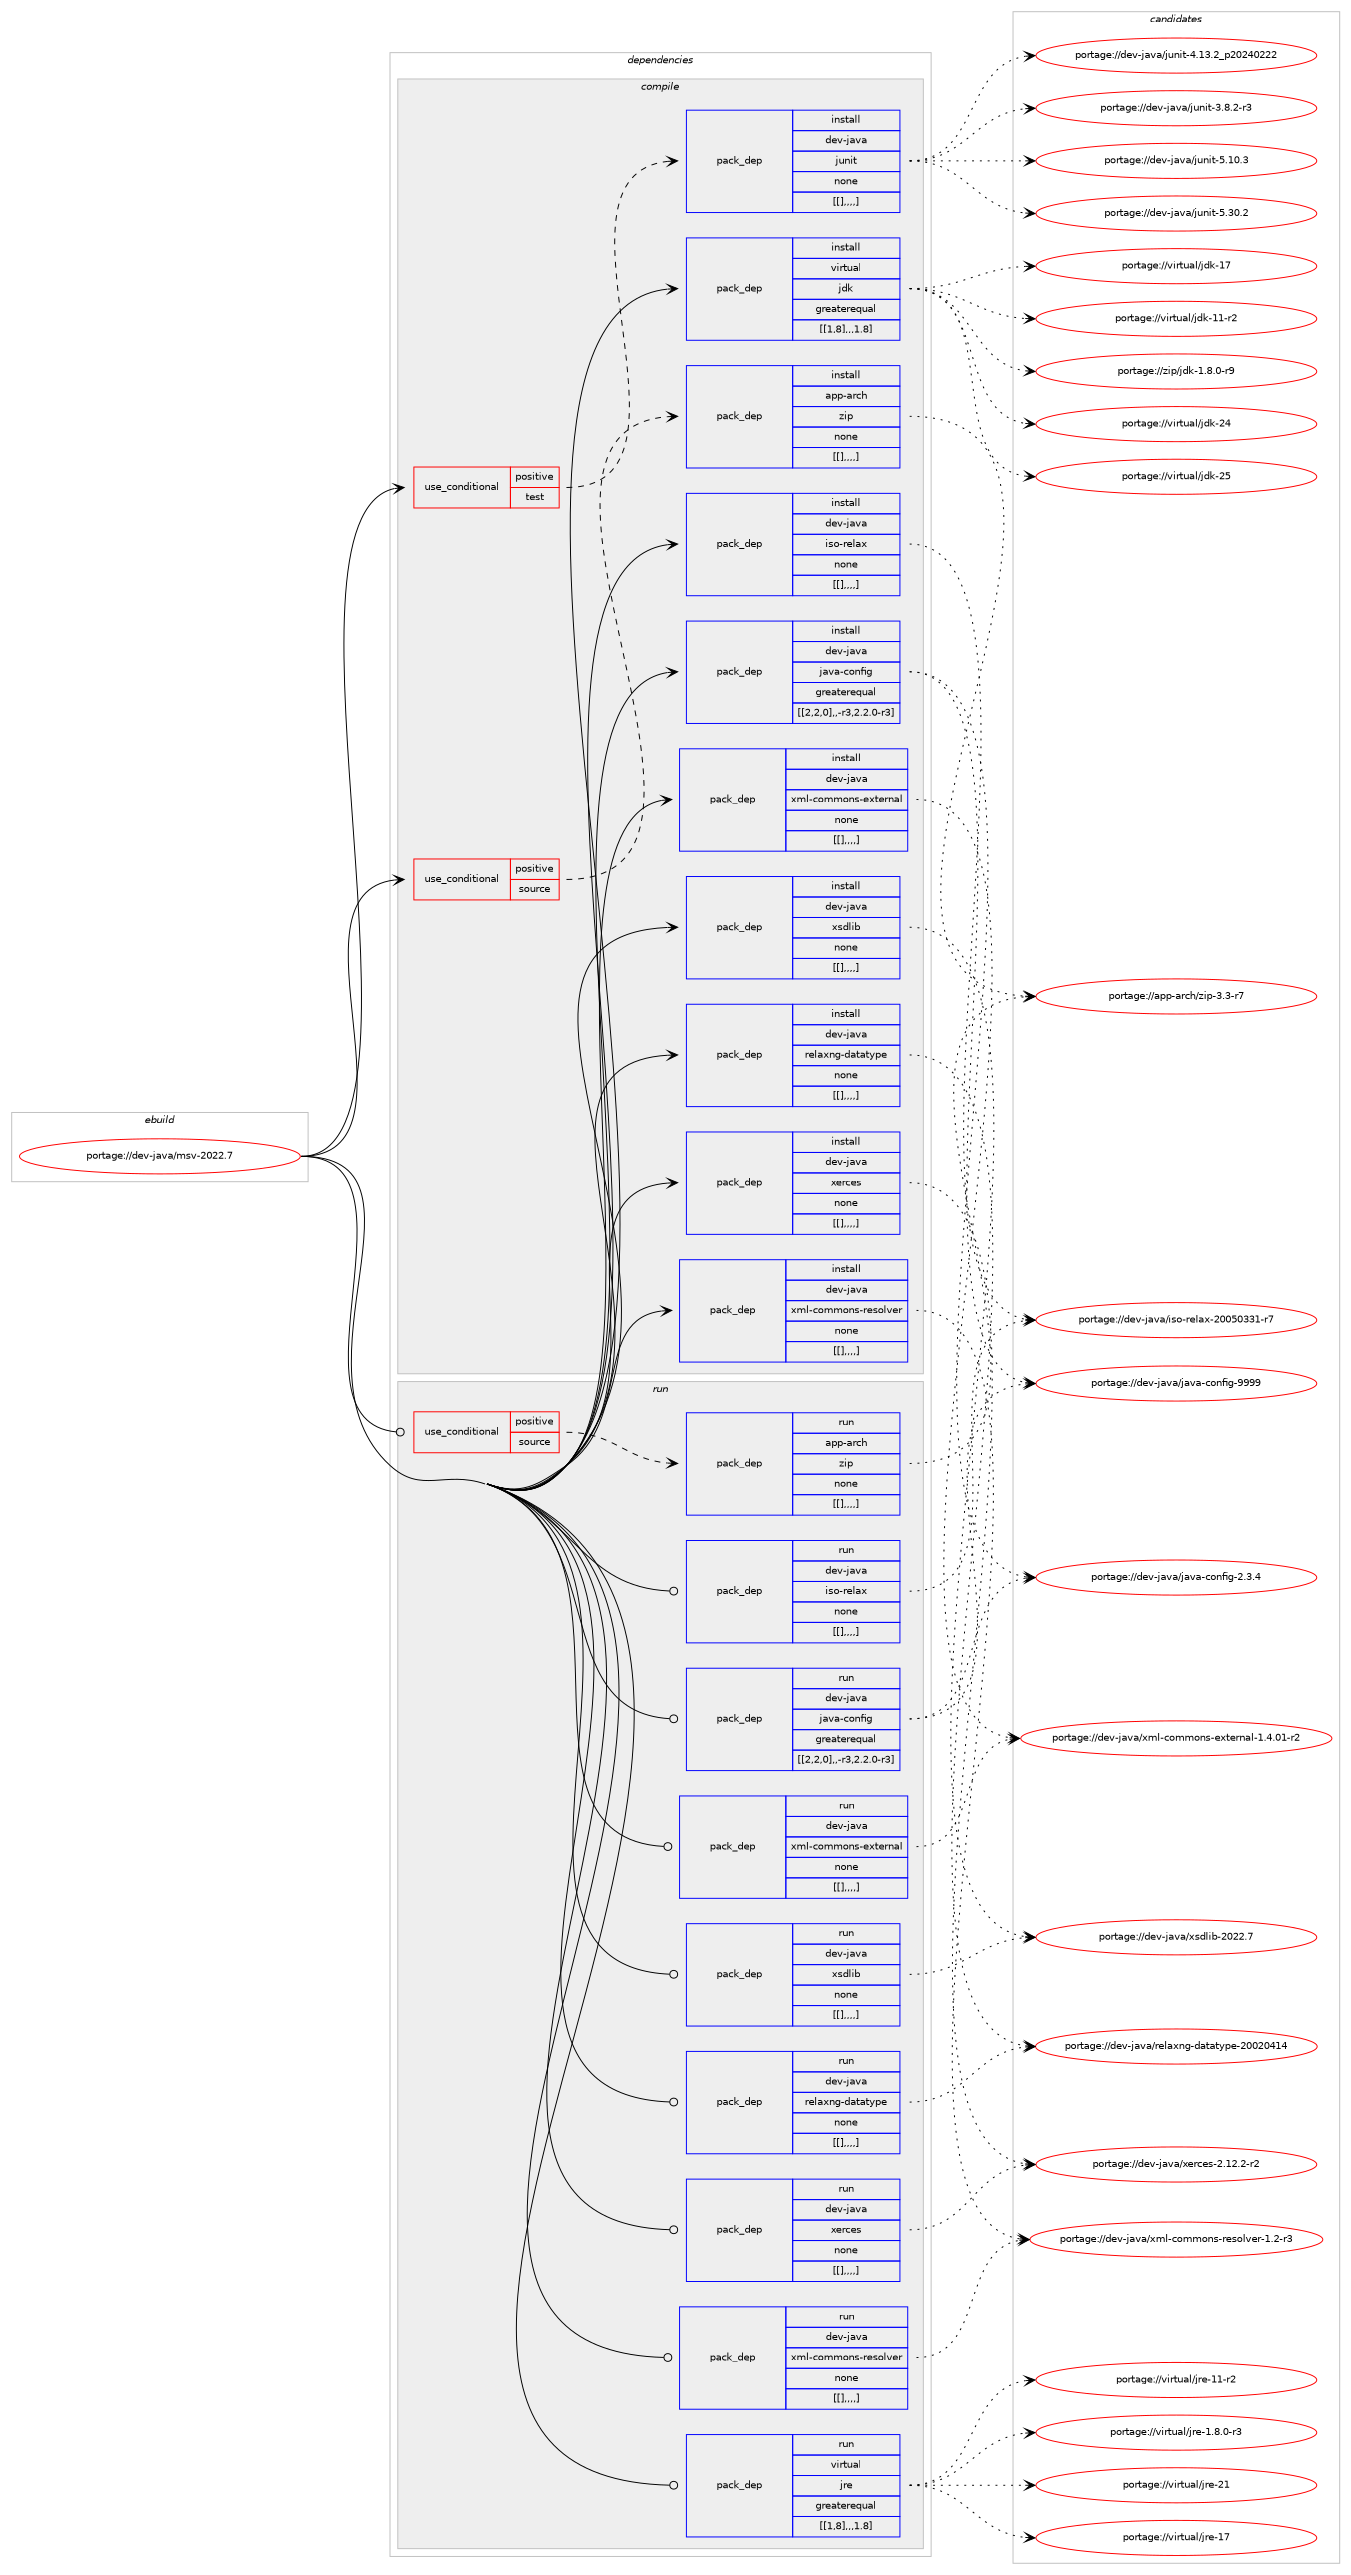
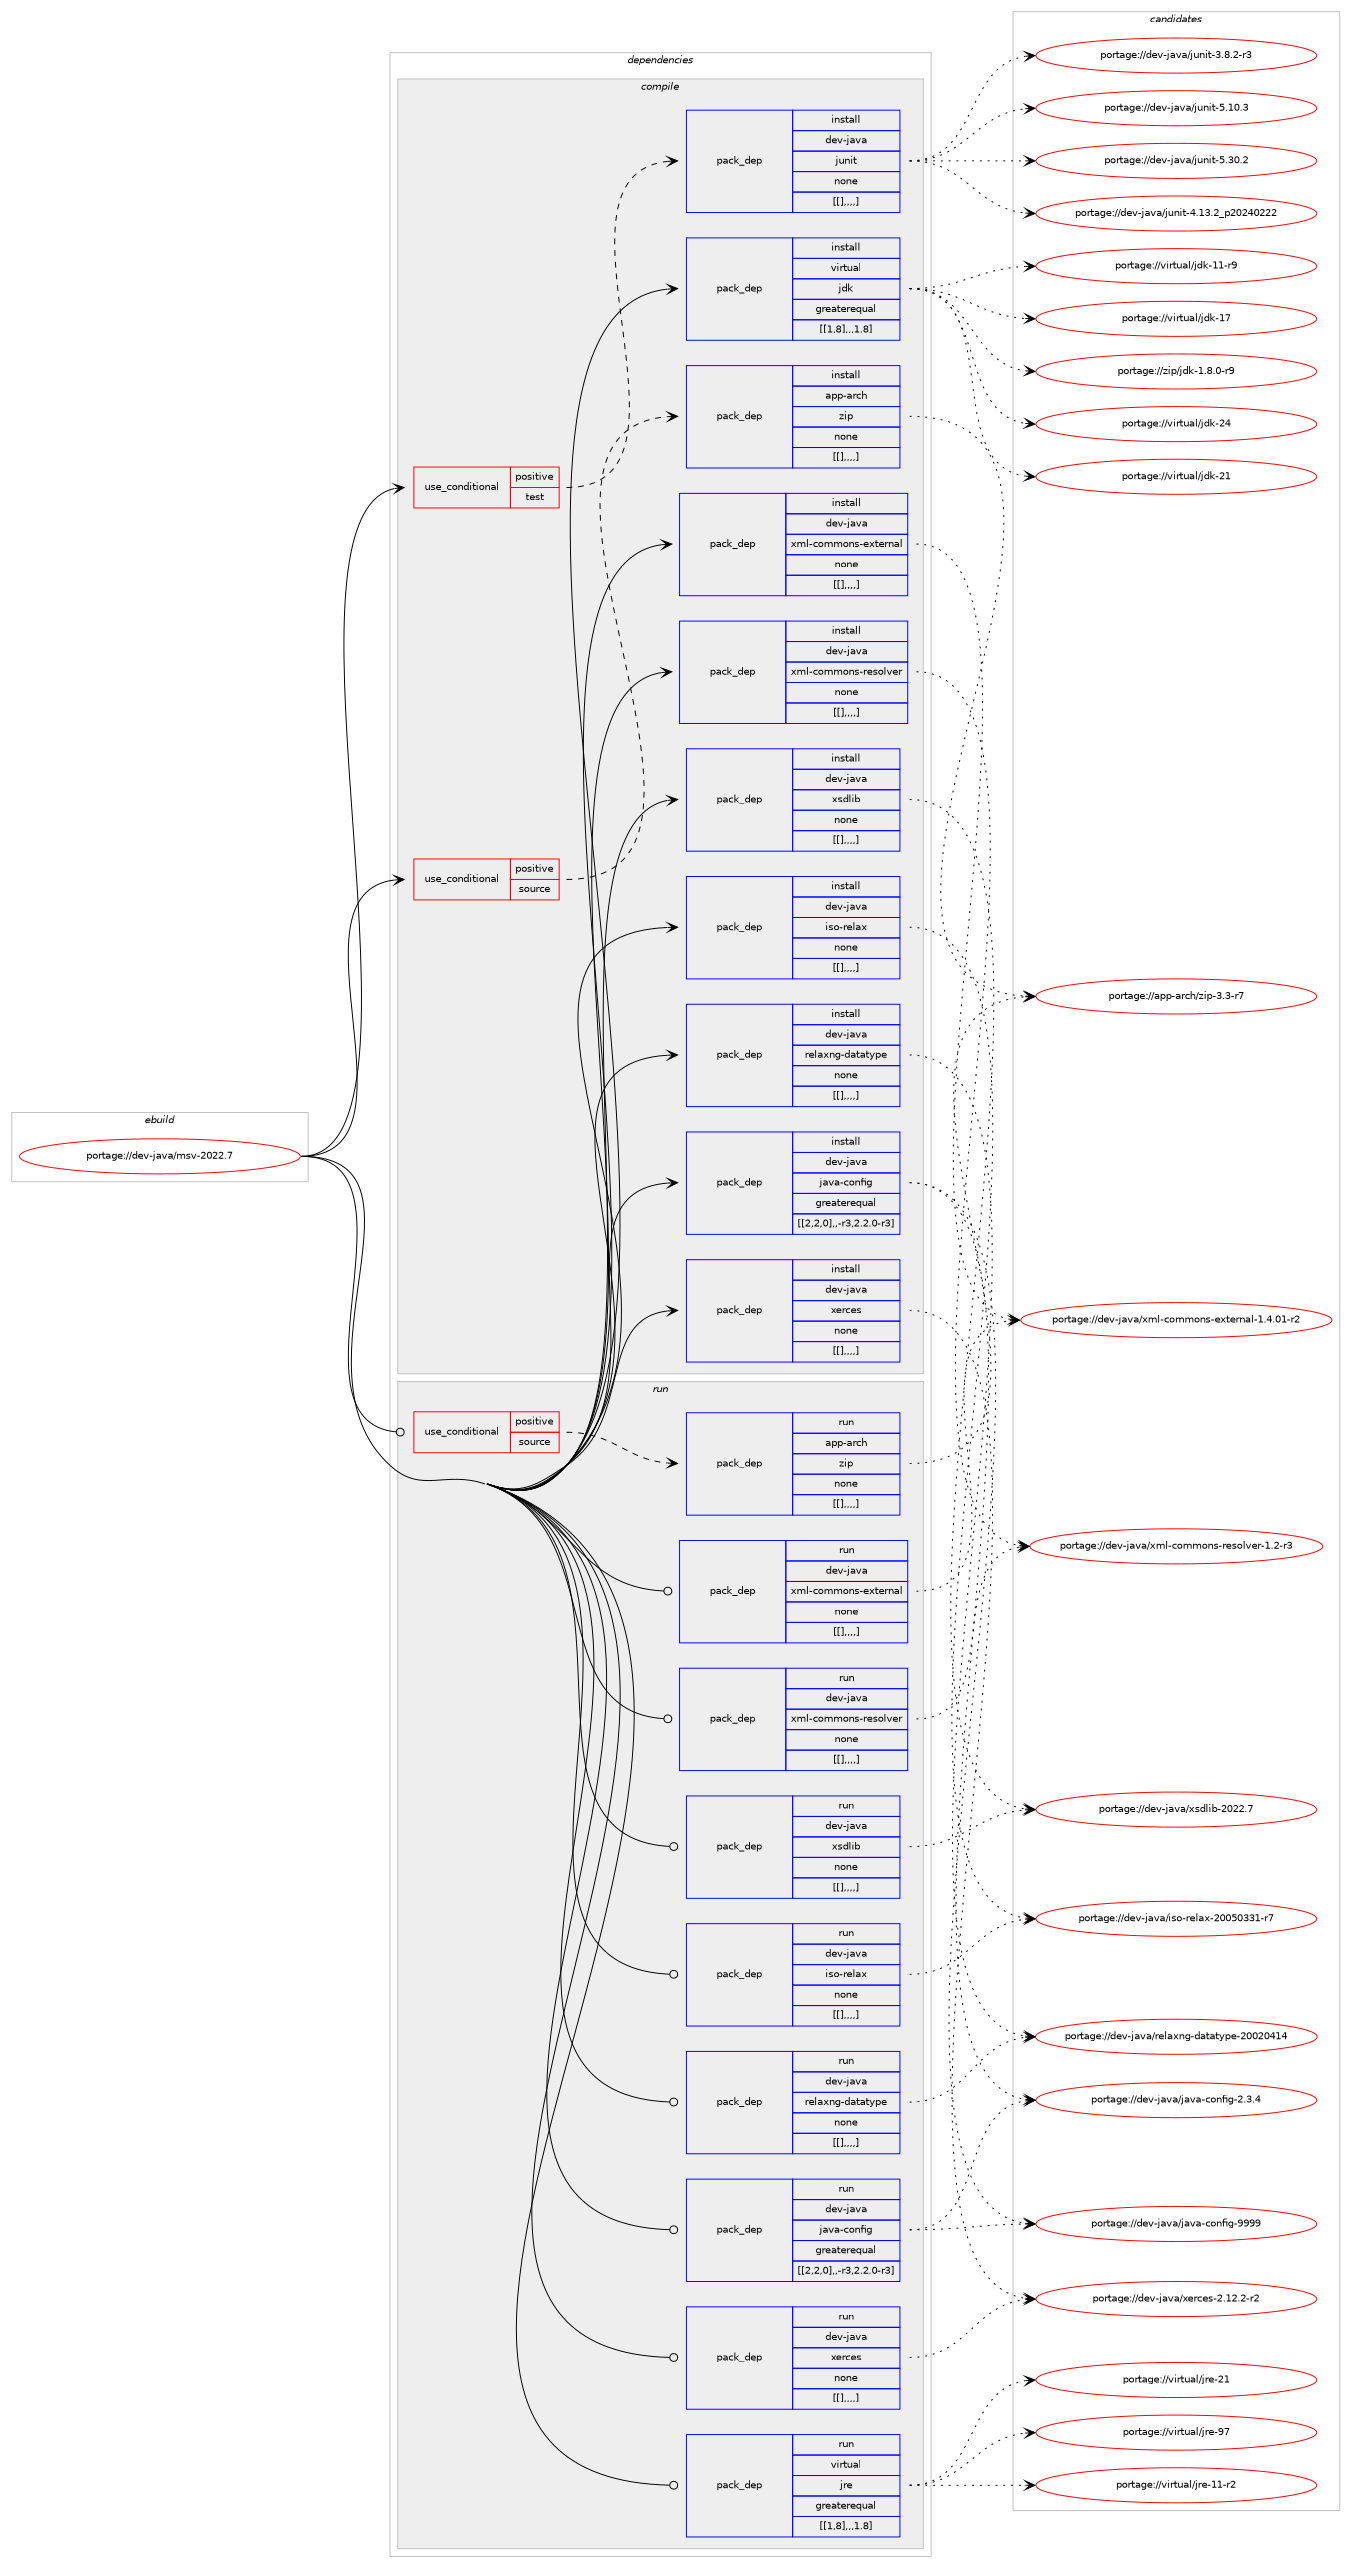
(1176, 319) -> (1176, 266)
(1176, 477) -> (1176, 477)
(1176, 2433) -> none
(1176, 2538) -> (1176, 2433)
